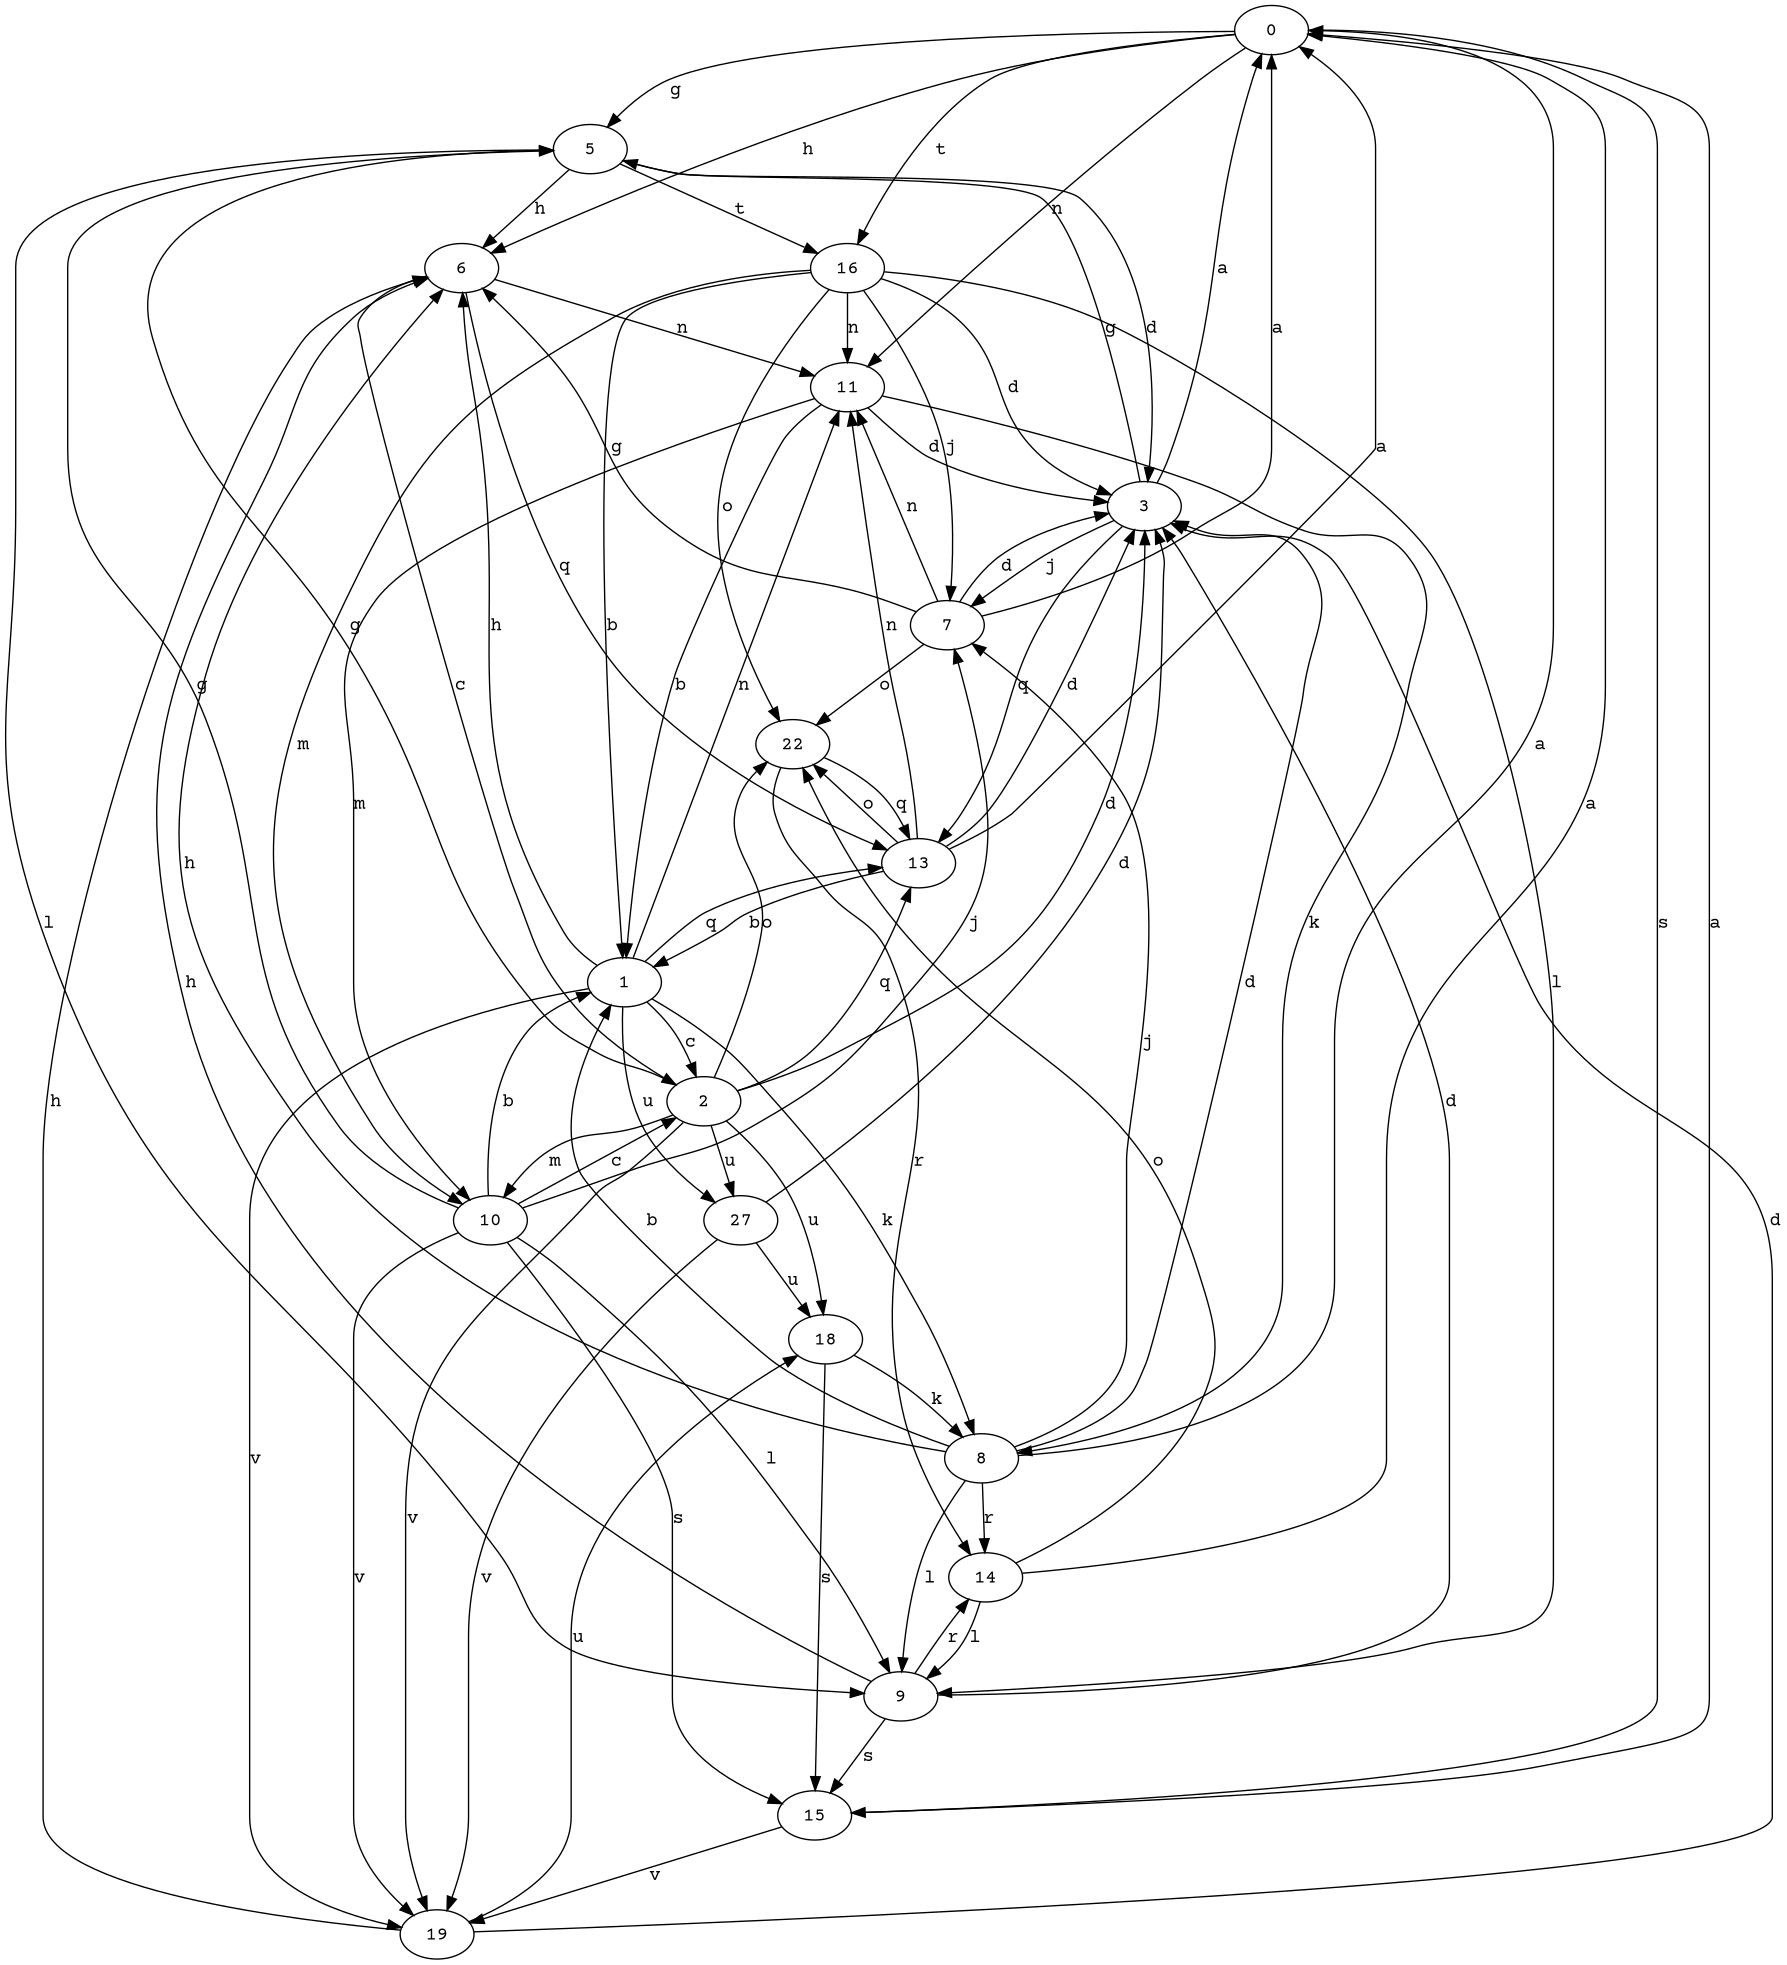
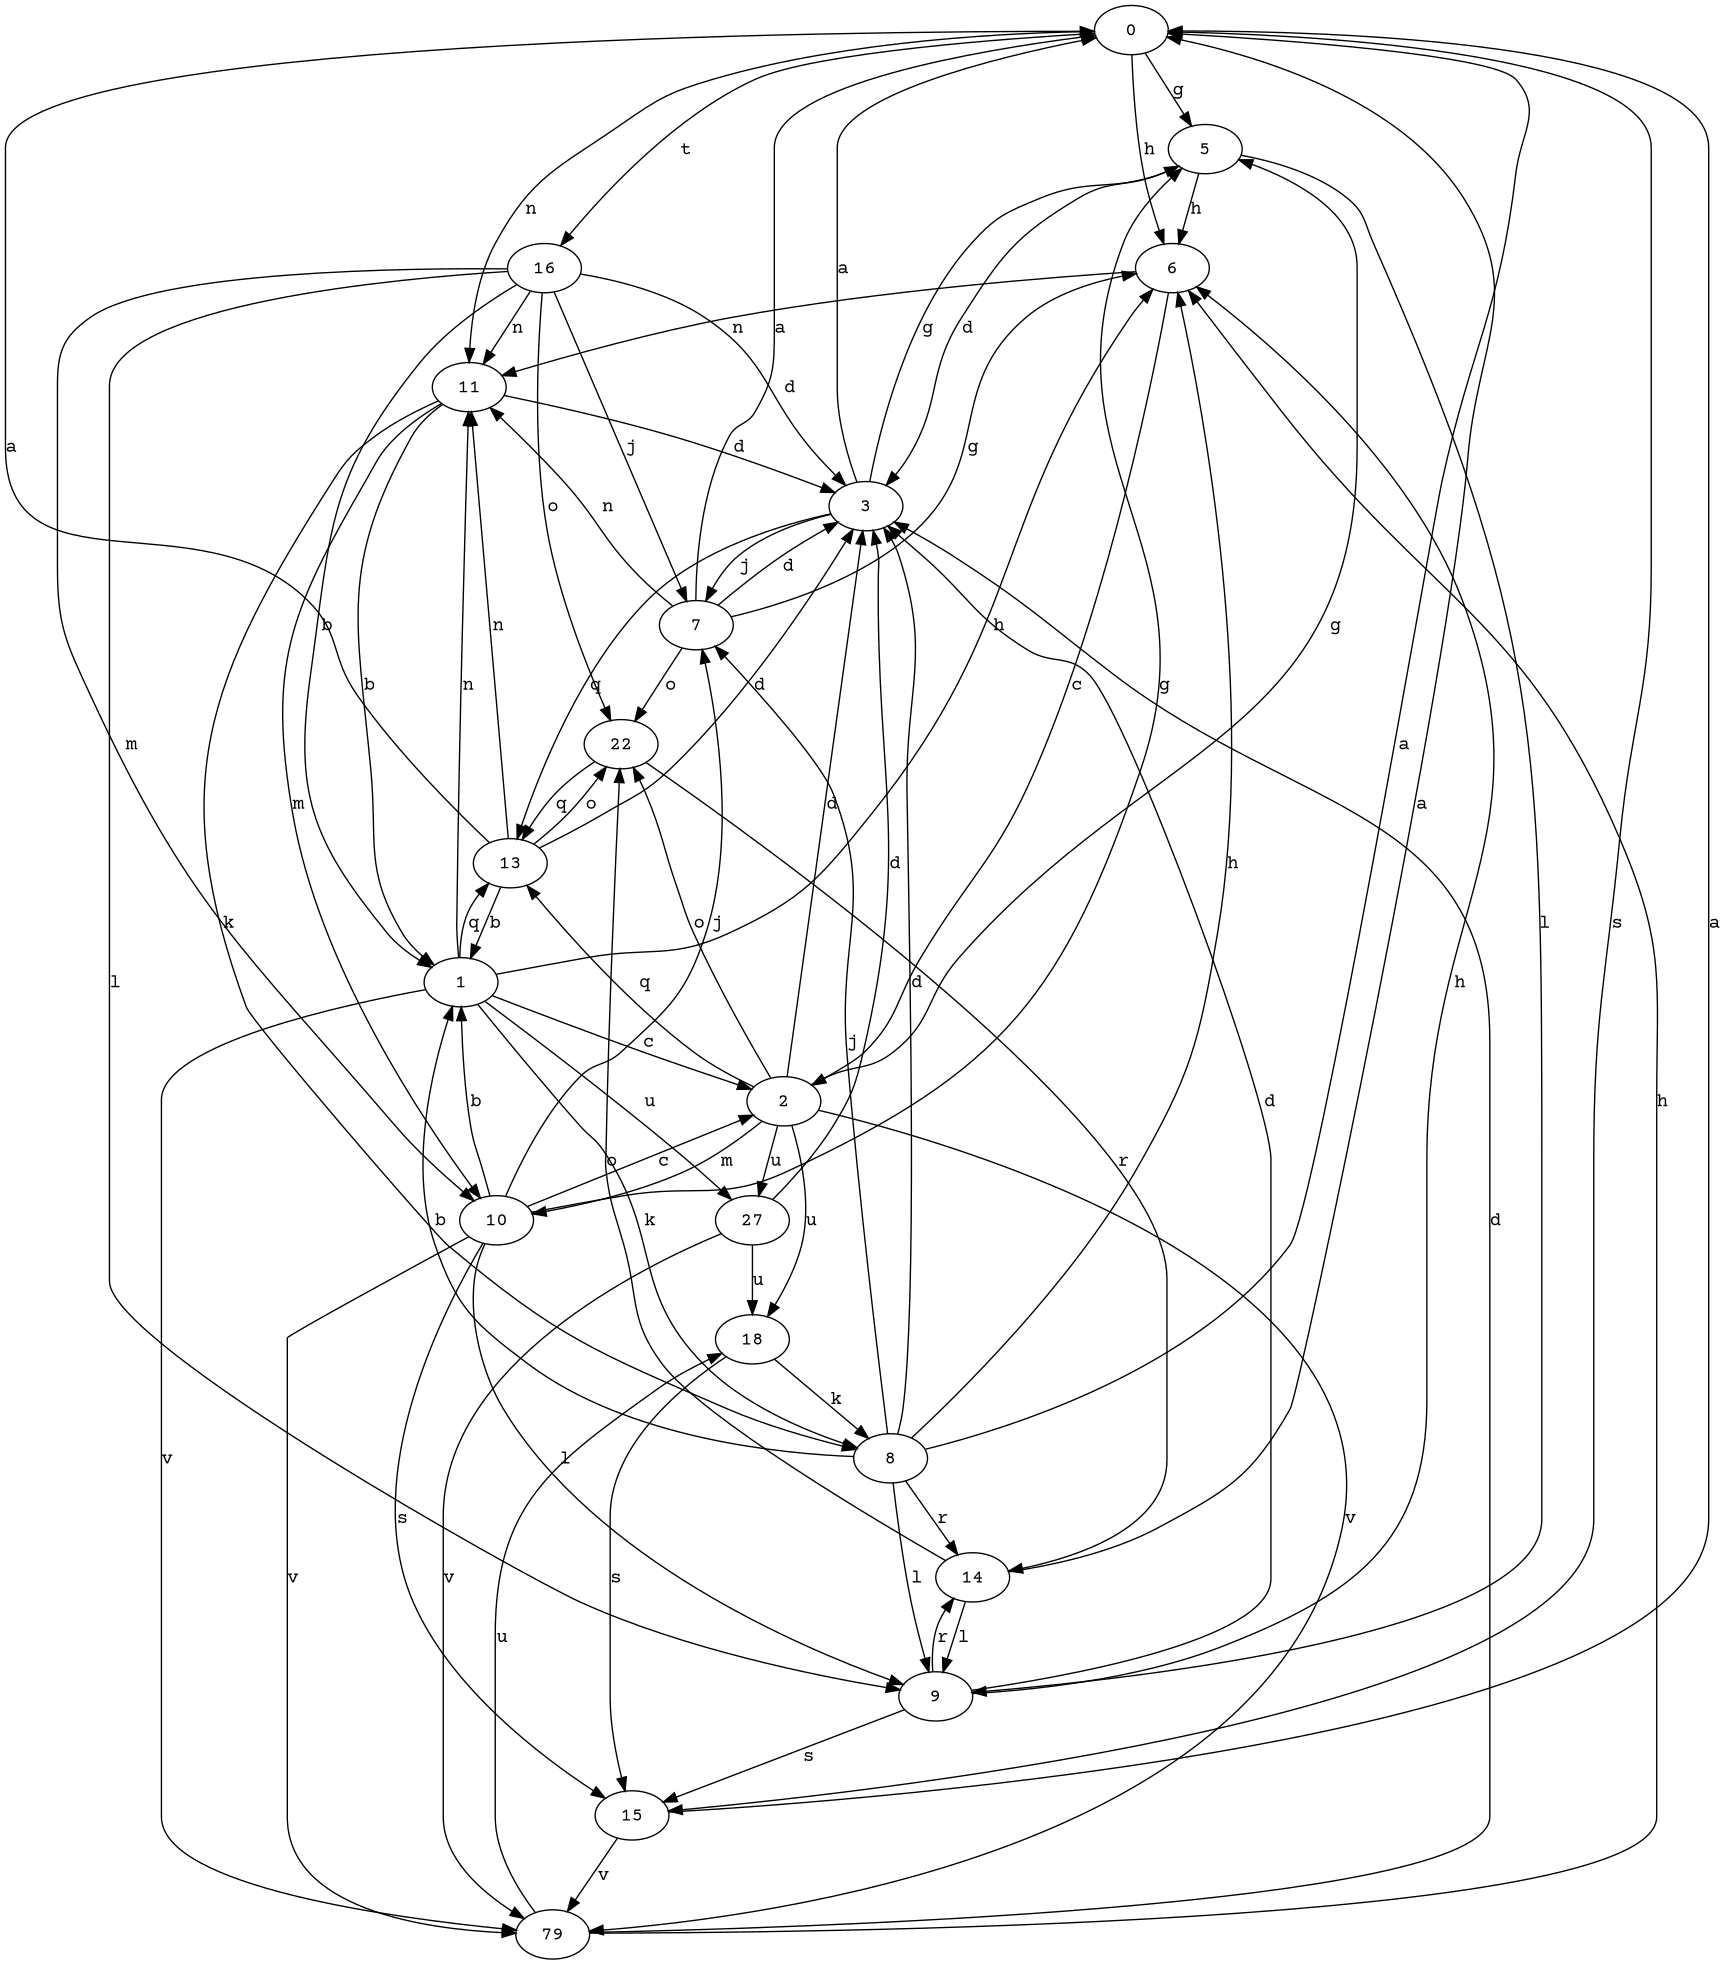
(712, 206) -> none
(590, 630) -> none
(437, 1934) -> (553, 1934)
